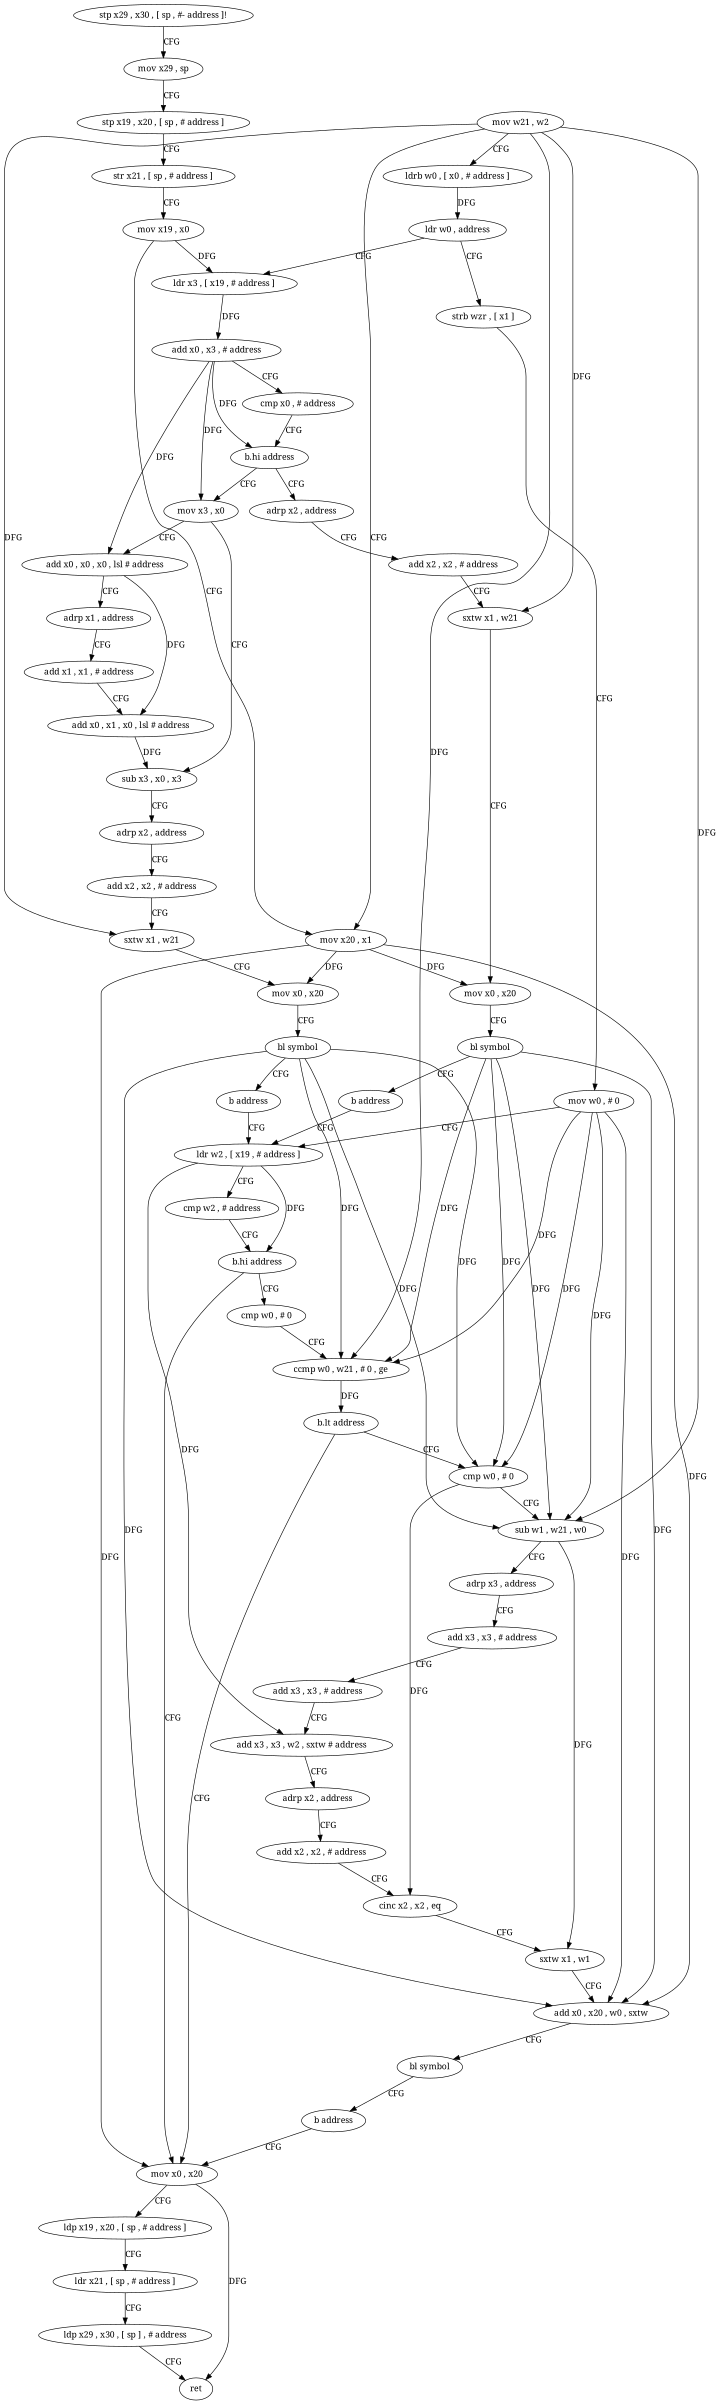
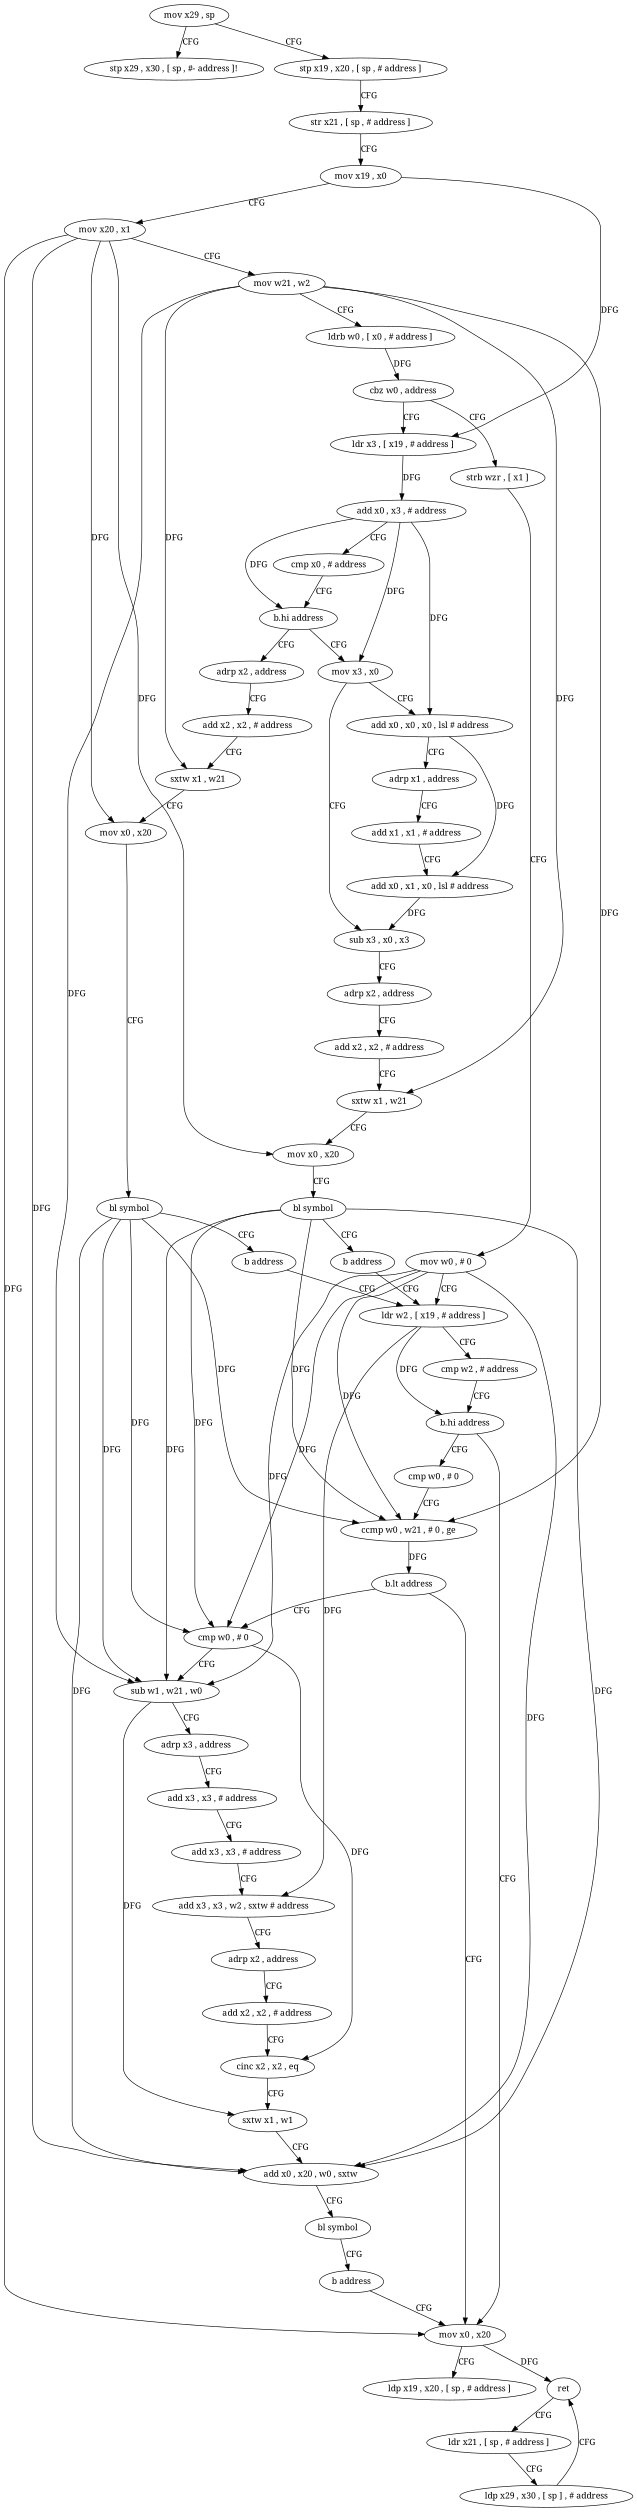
(163, 39) -> (182, 39)
(458, 230) -> (403, 391)
(371, 488) -> (190, 256)
(125, 2252) -> (535, 2413)
